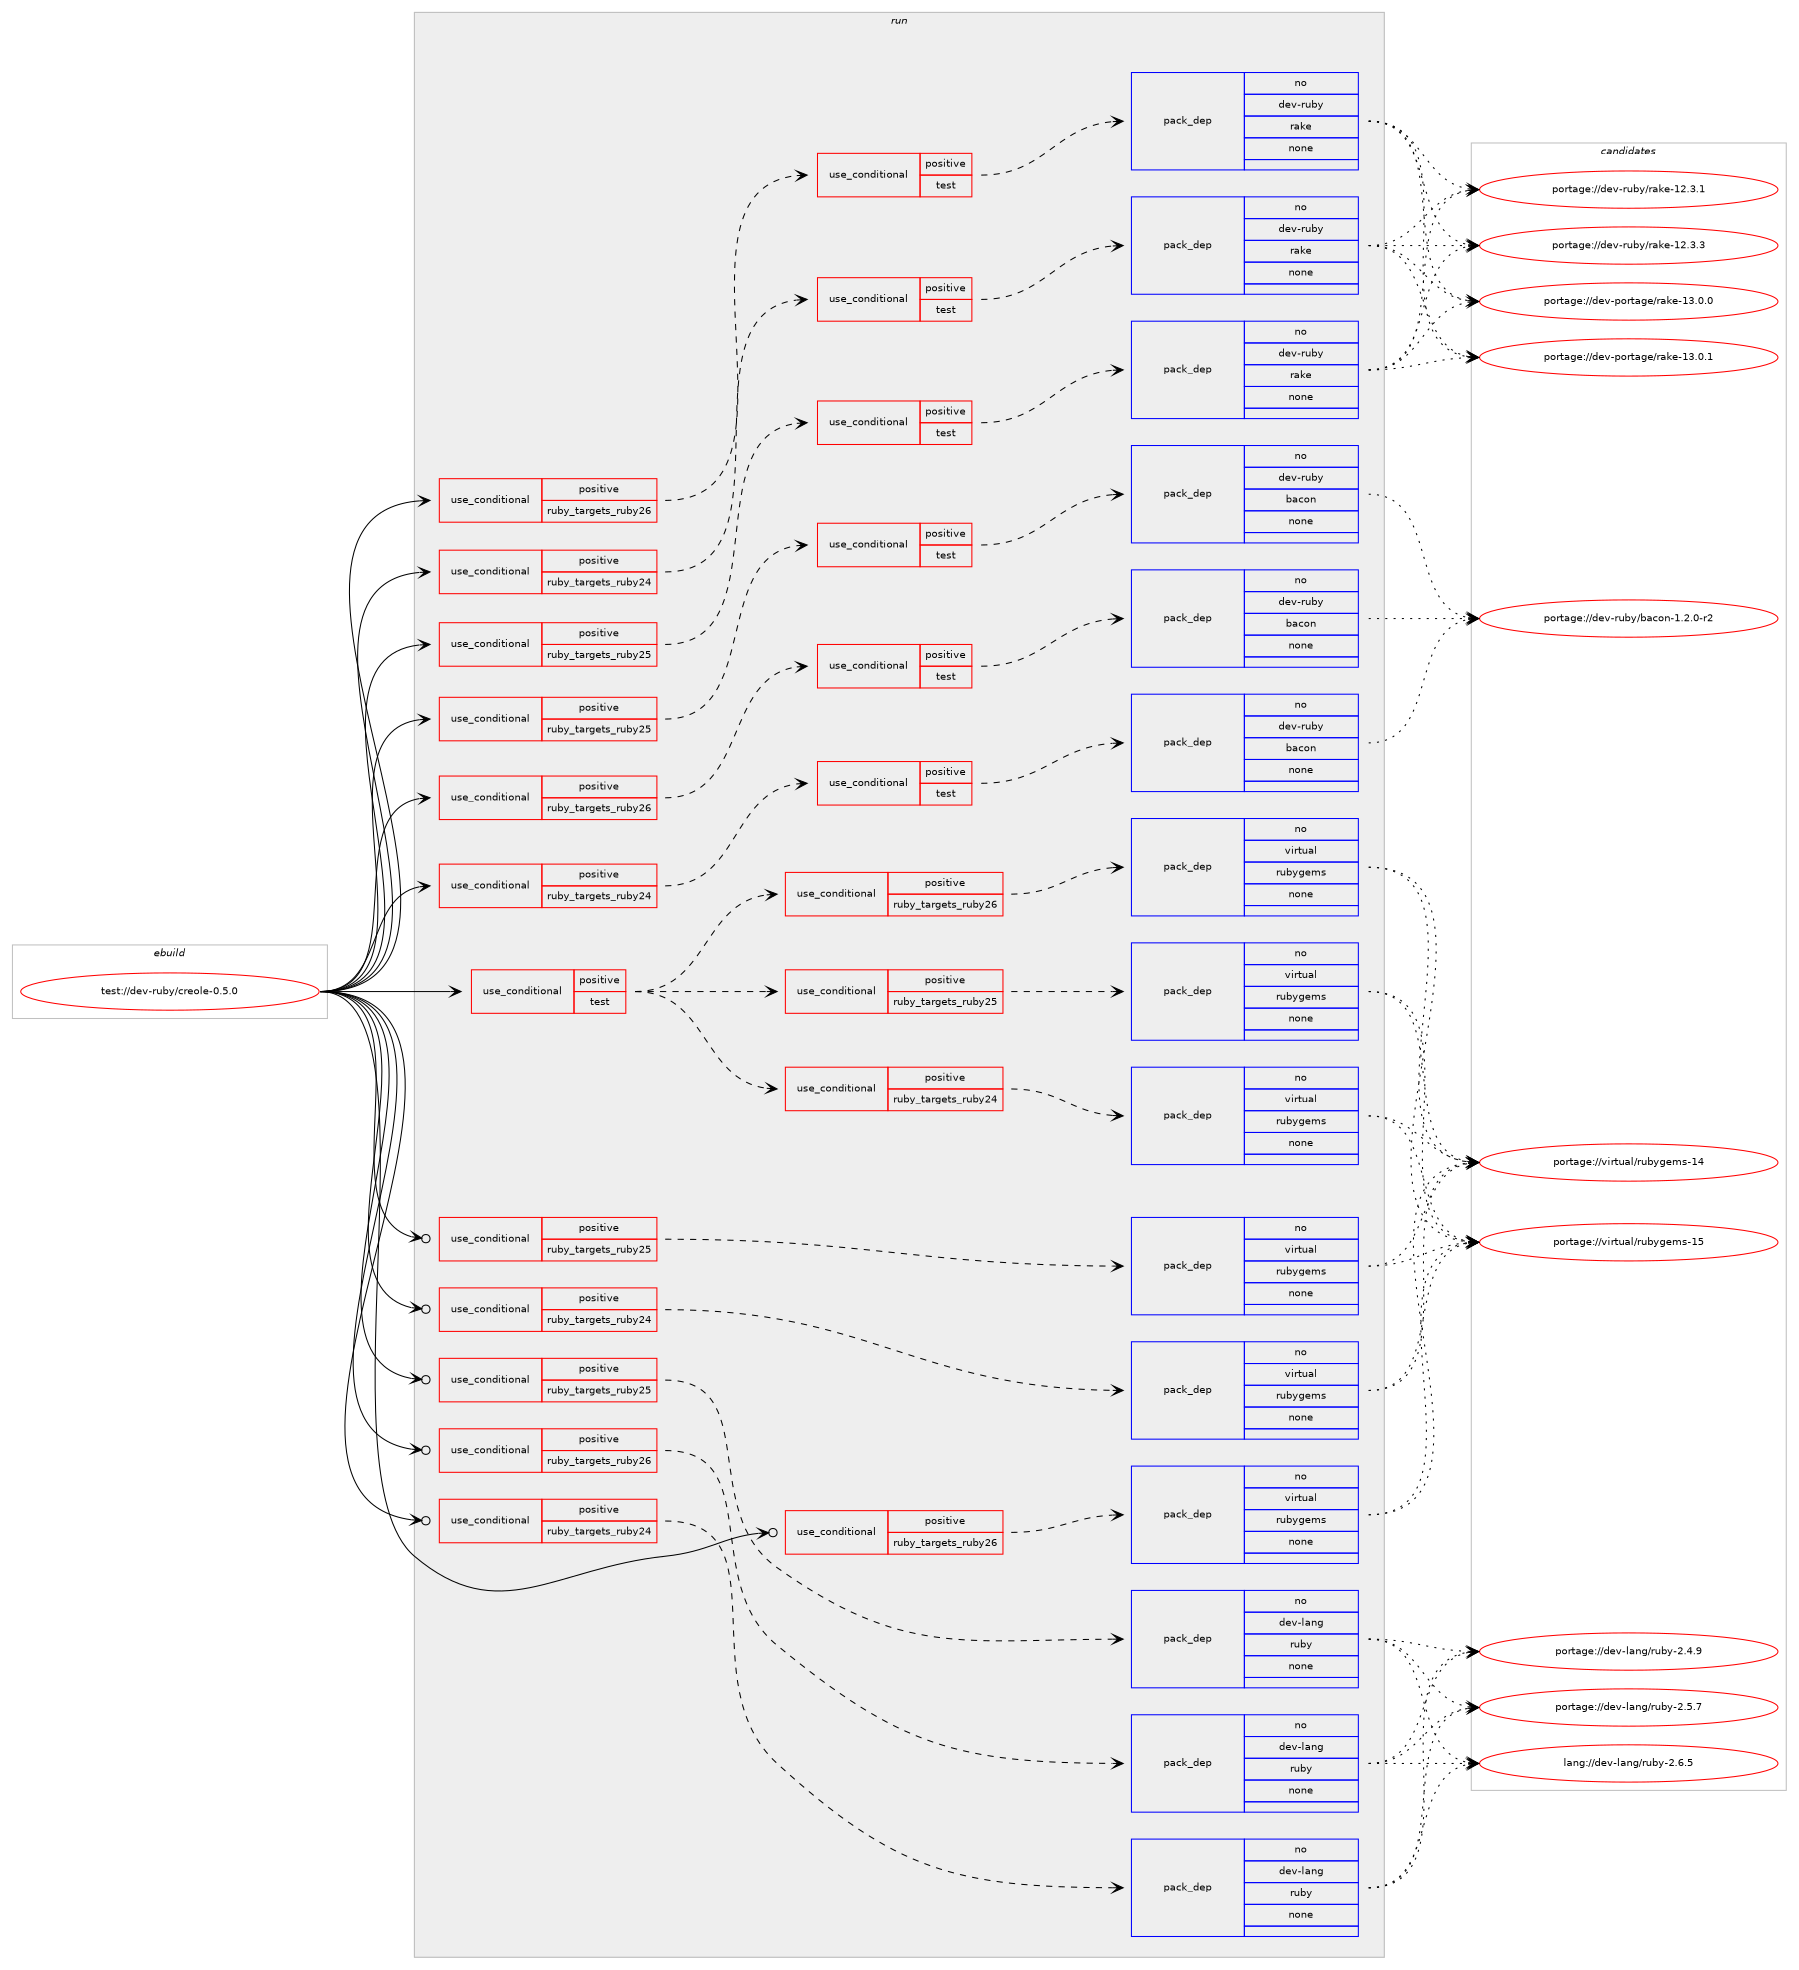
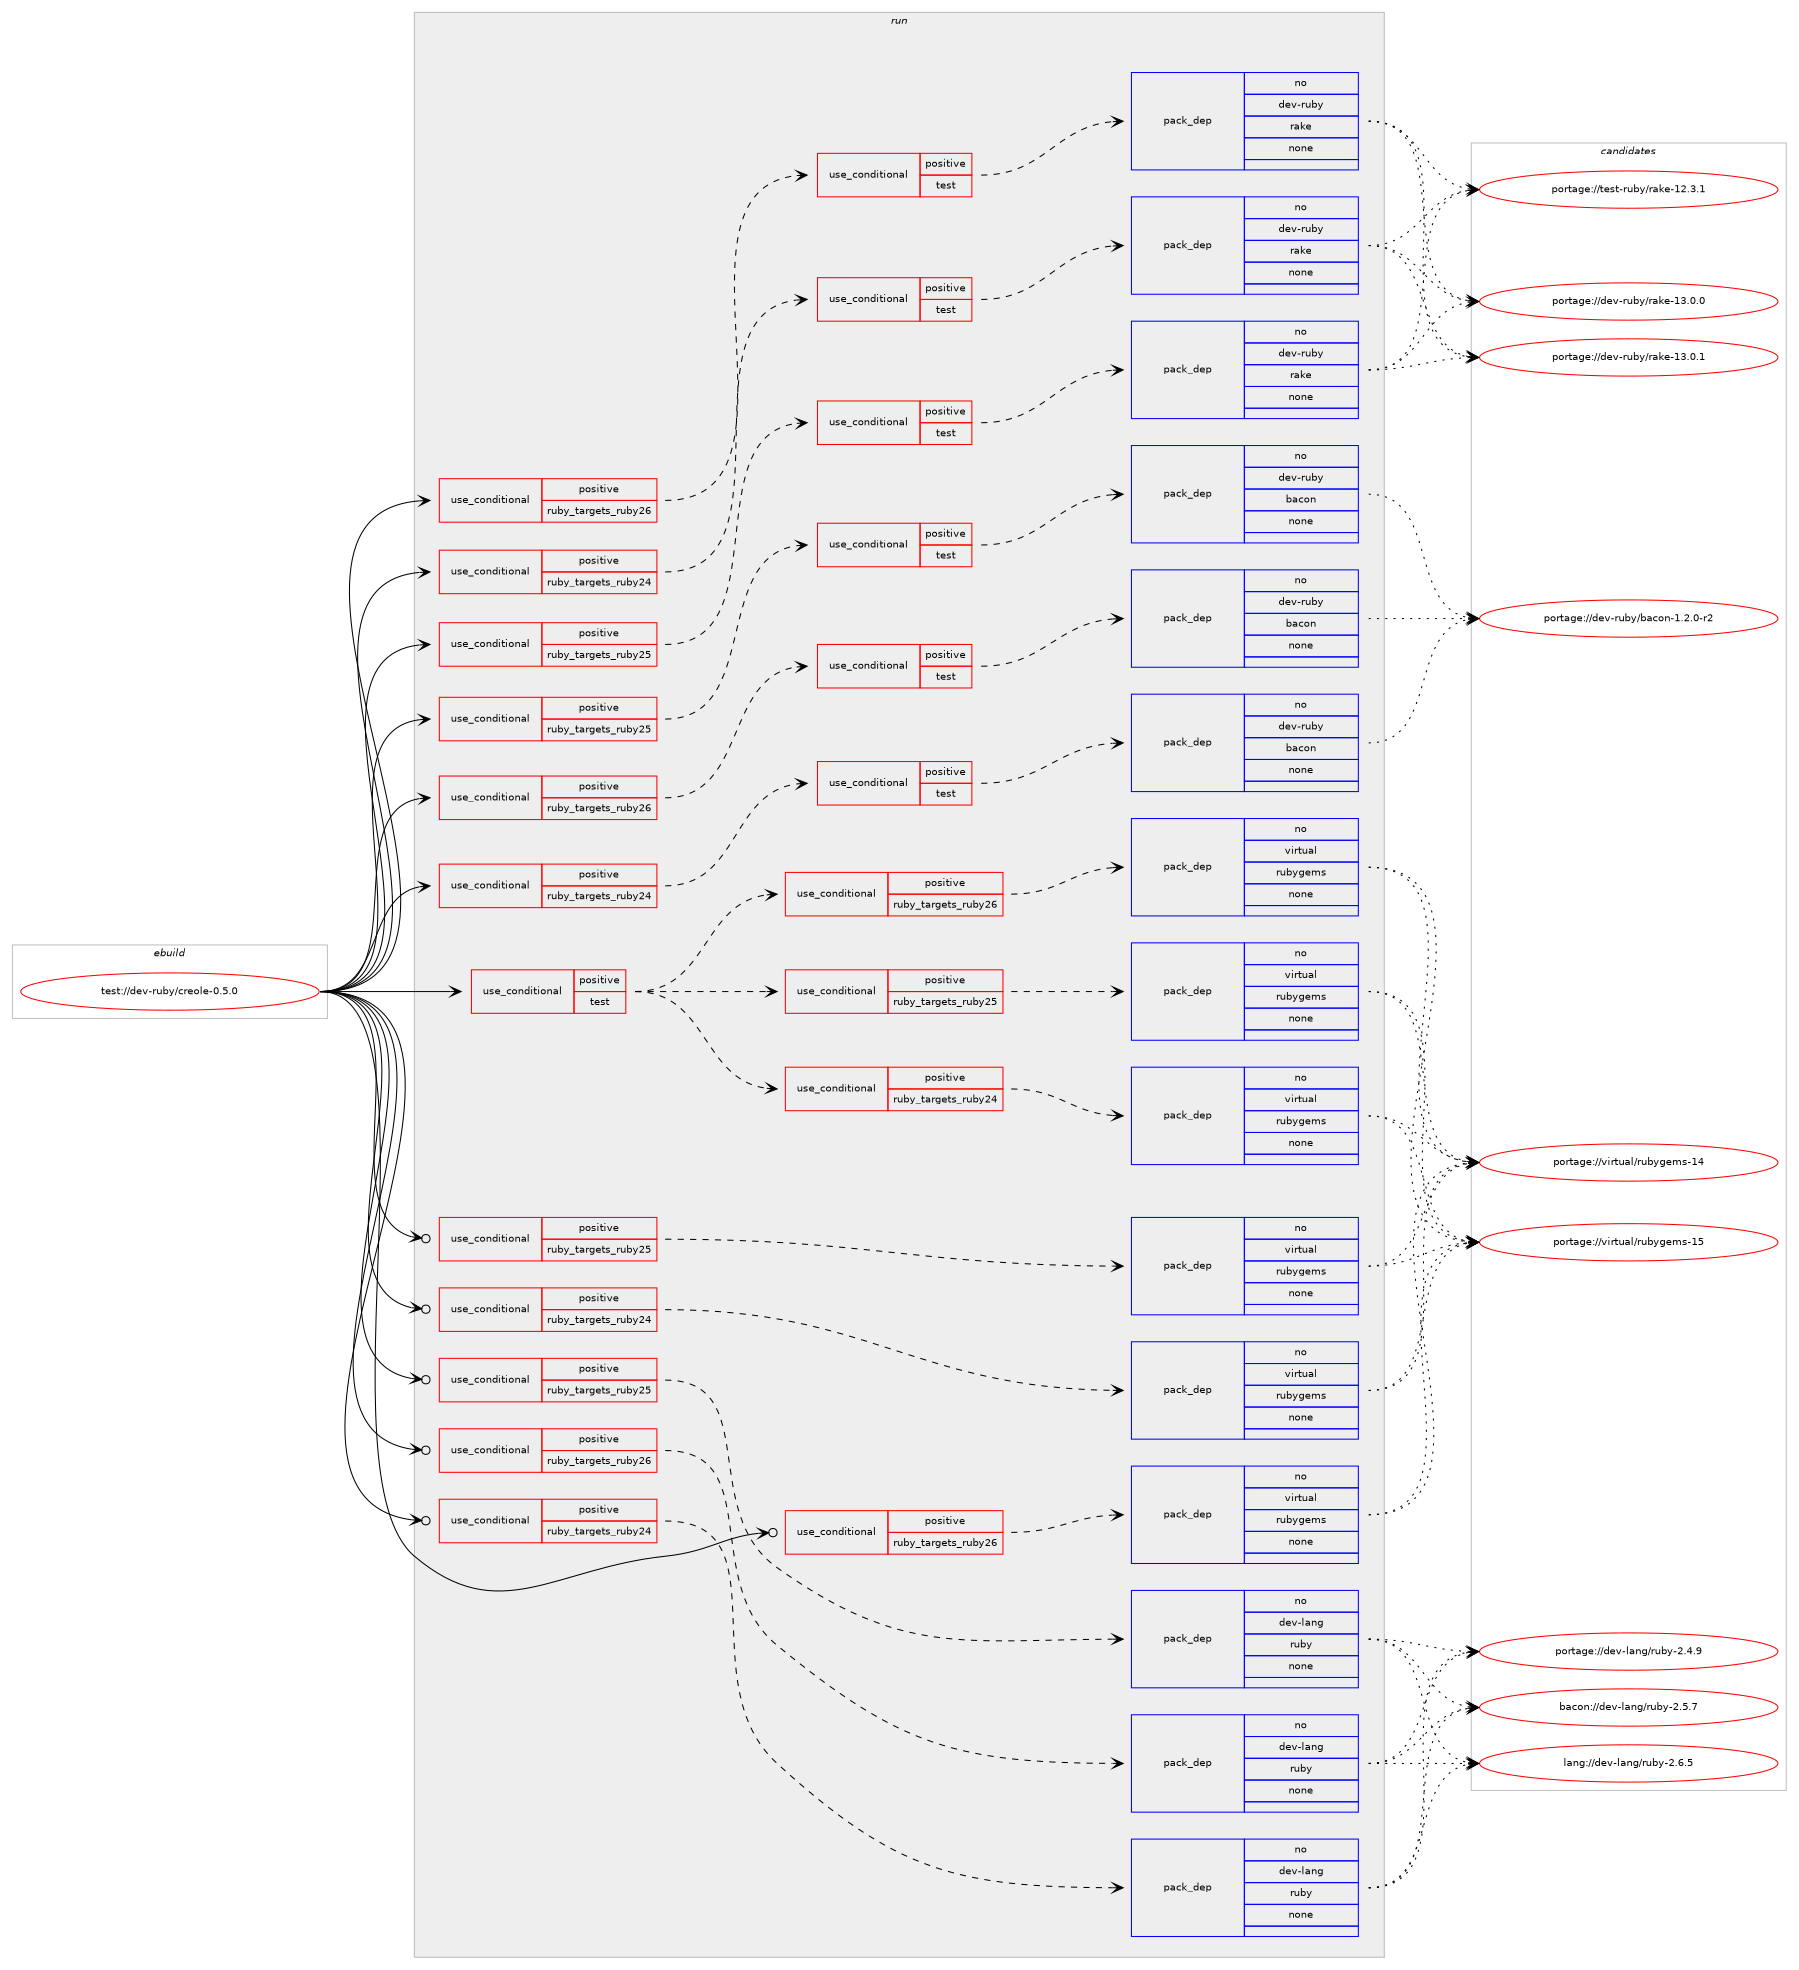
(1629, 190) -> (1629, 190)
(1629, 246) -> none
(1629, 302) -> (1629, 302)
(1629, 357) -> (1629, 357)
(1629, 1708) -> (1629, 1708)
